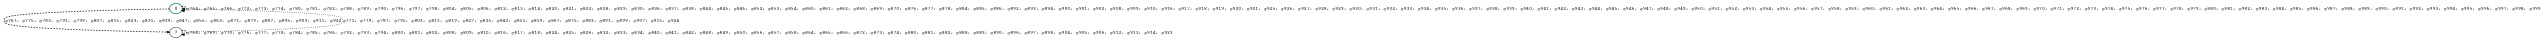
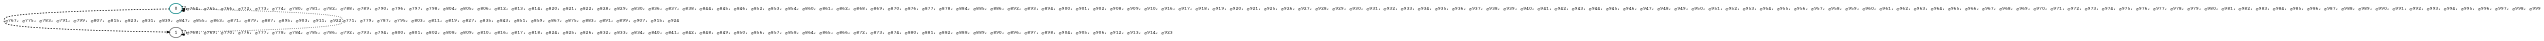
(176, 32) -> (176, 32)
